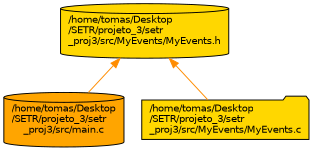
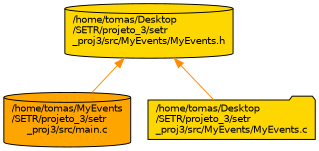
(64, 120) -> (67, 120)
